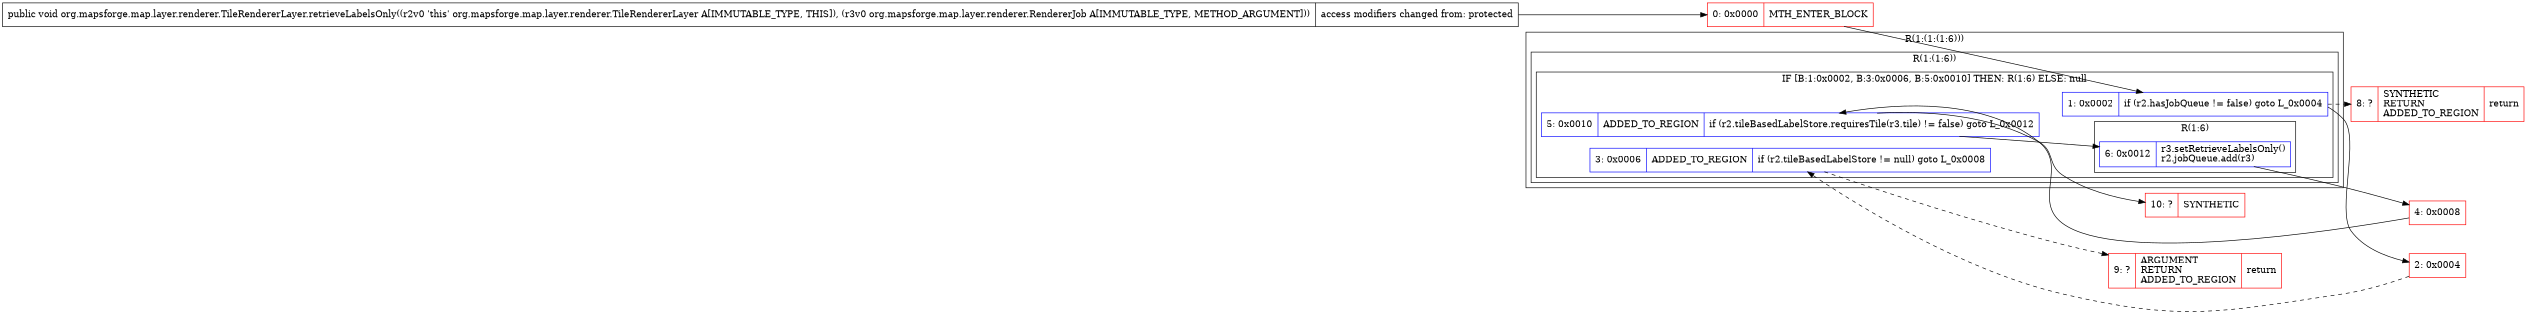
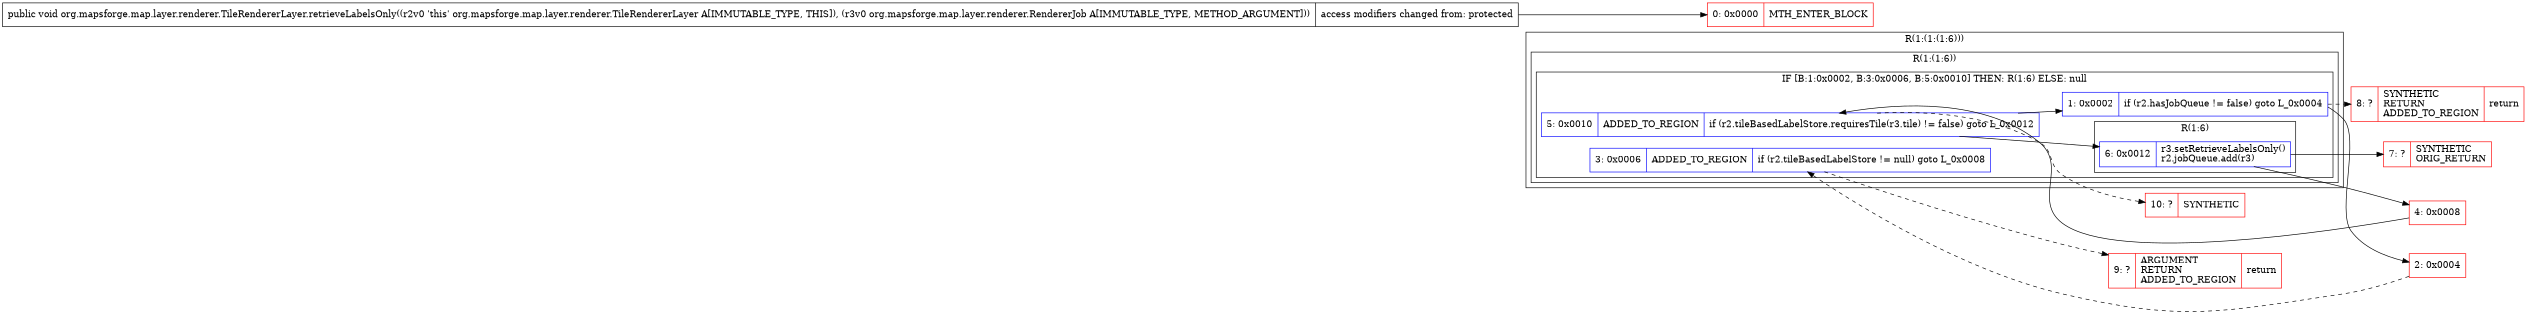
(1990, 59) -> (2037, 112)
(2012, 130) -> (2012, 130)
none -> (2438, 154)
